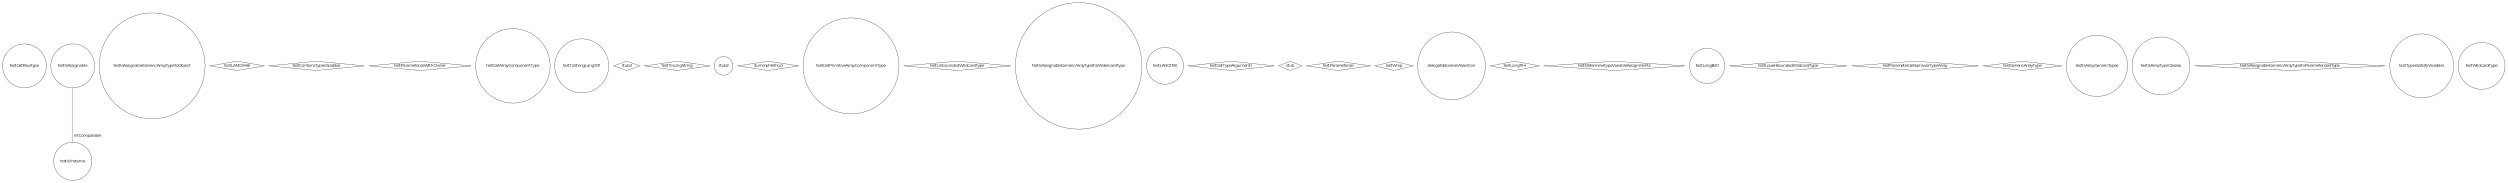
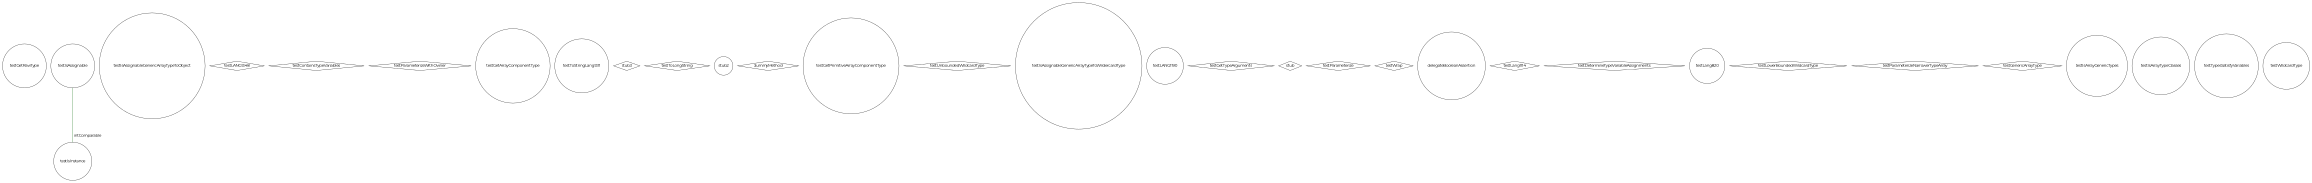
(2290, 66) -> none
